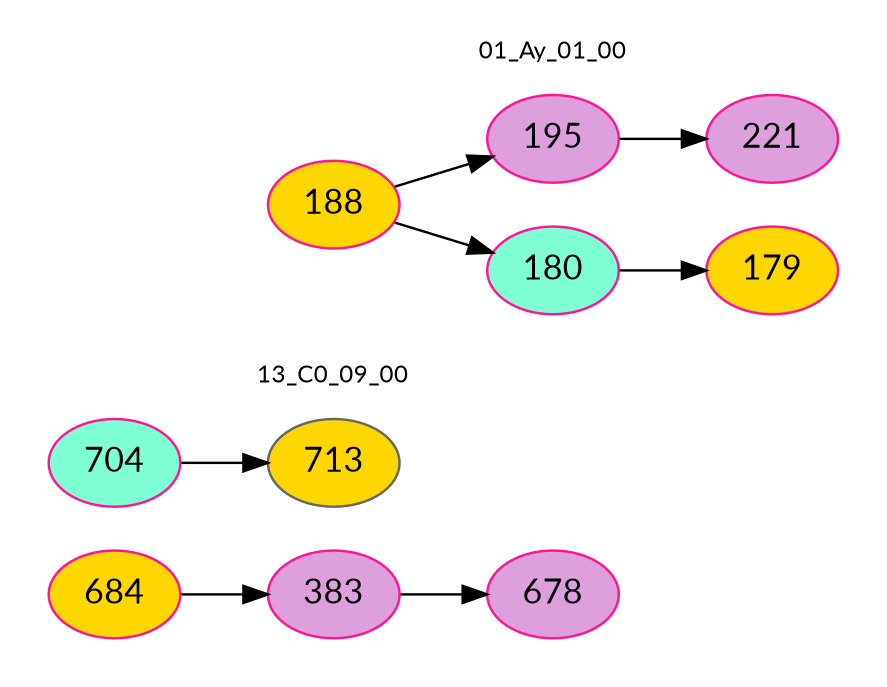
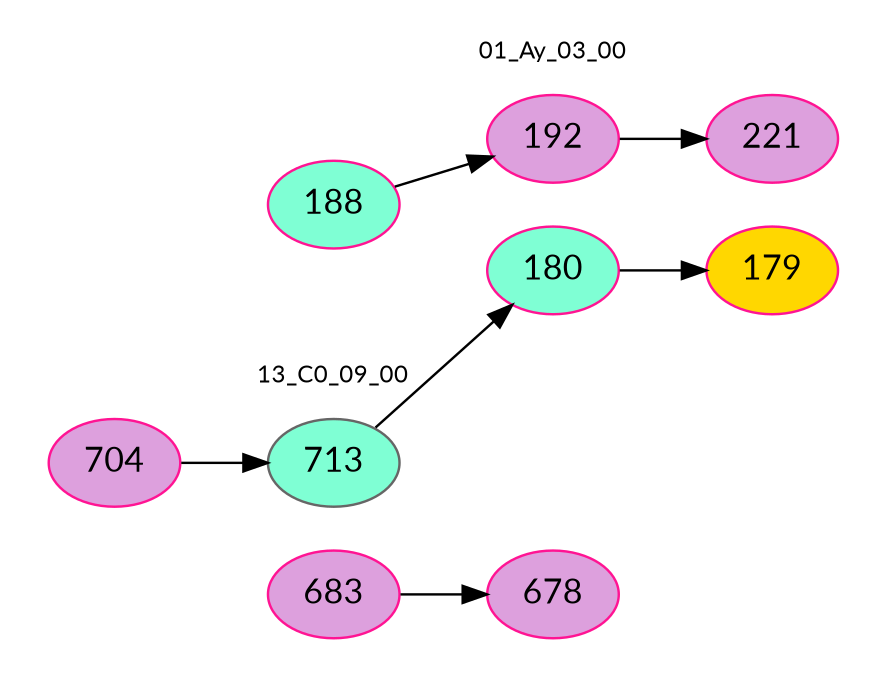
(553, 52) -> (553, 52)
(553, 139) -> (553, 139)
(334, 205) -> (334, 205)
(432, 234) -> (435, 374)
(114, 463) -> (114, 463)
(334, 463) -> (334, 463)
(114, 594) -> none
(334, 594) -> (334, 594)
